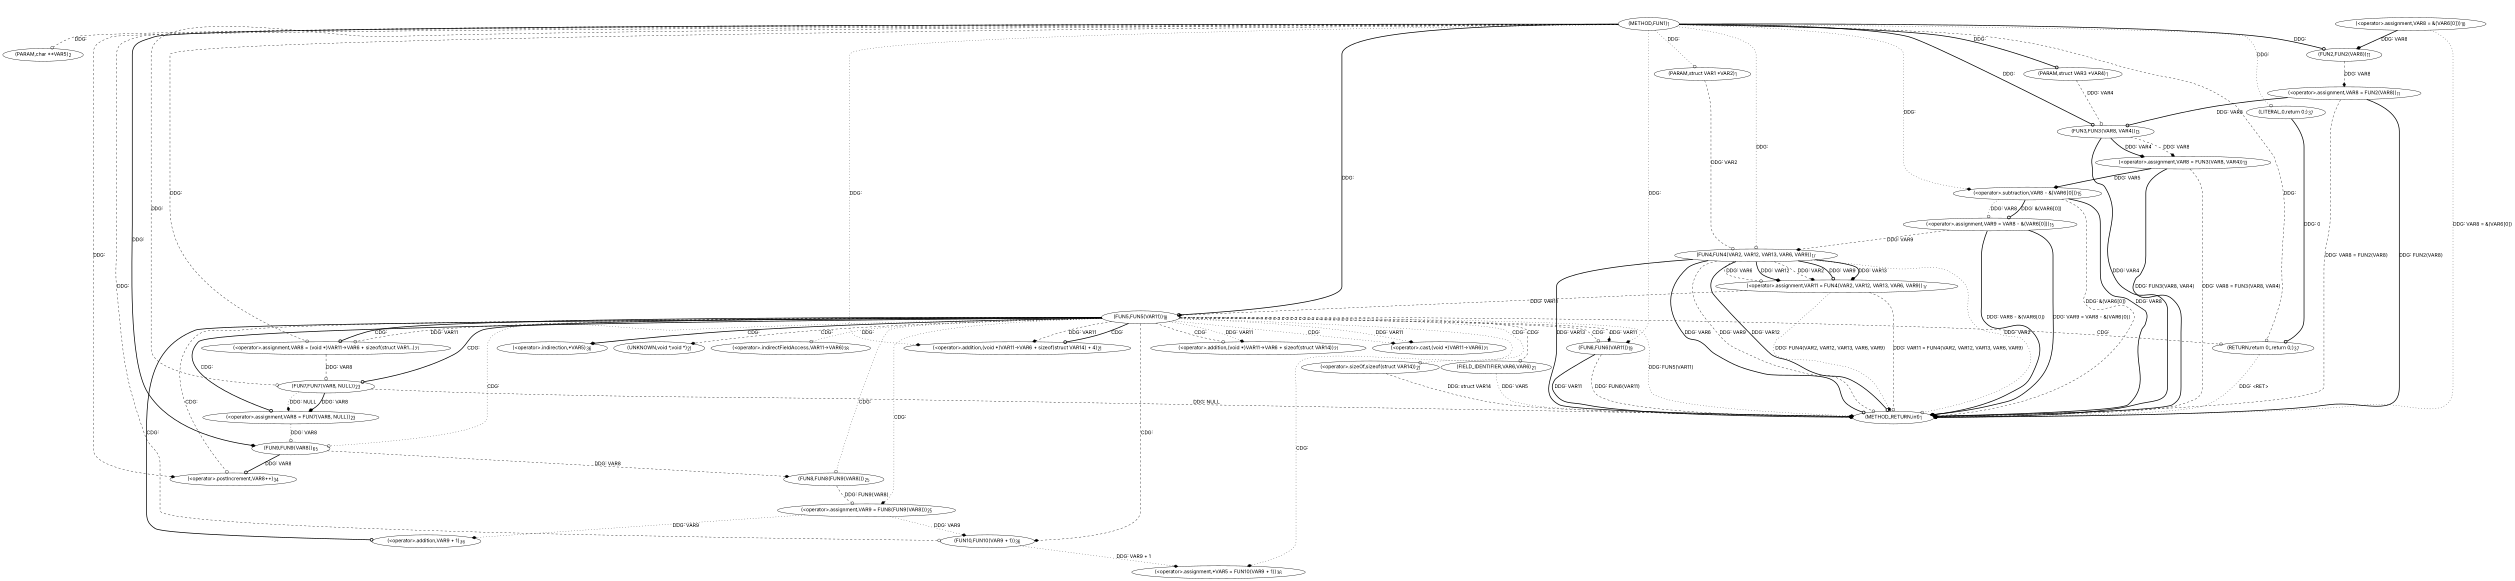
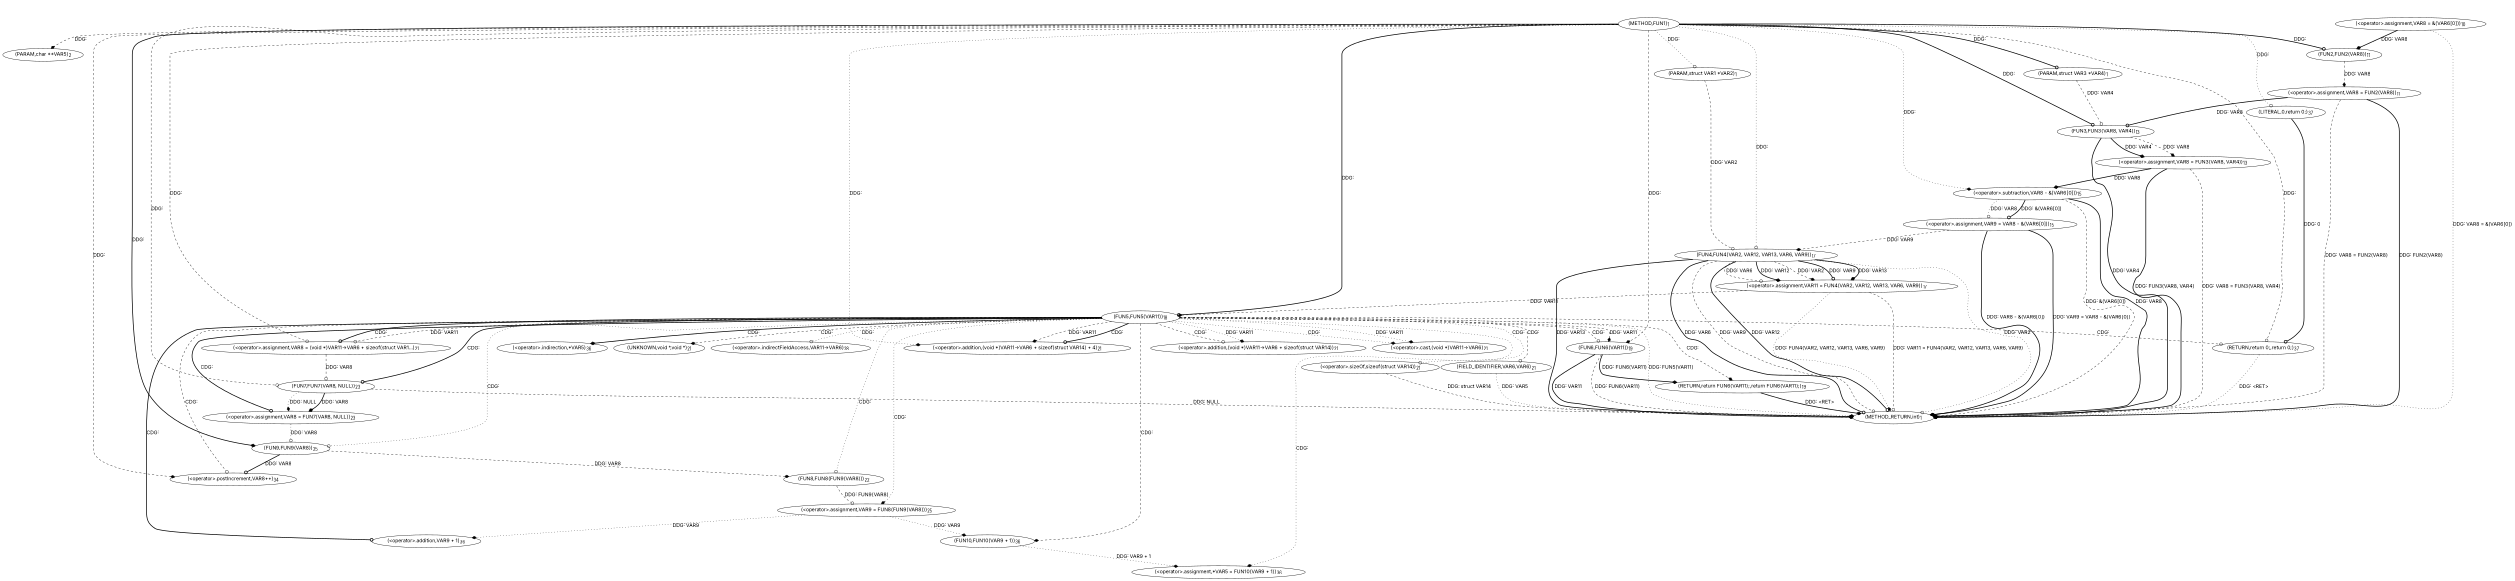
(835, 27) -> (835, 27)
(117, 58) -> none
(2128, 178) -> (2128, 178)
(1649, 190) -> (1649, 190)
none -> (1742, 387)
(315, 448) -> (315, 448)
(867, 479) -> (867, 479)
